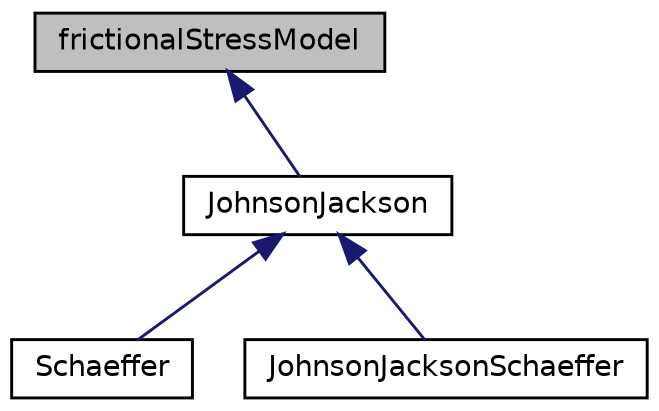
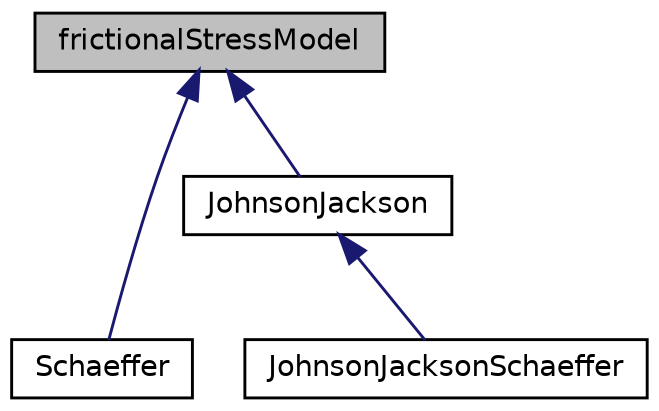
(198, 296) -> (144, 217)
